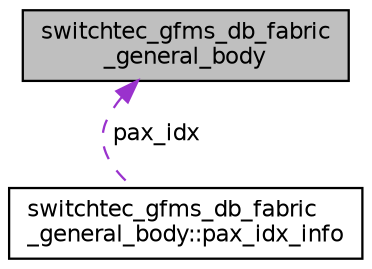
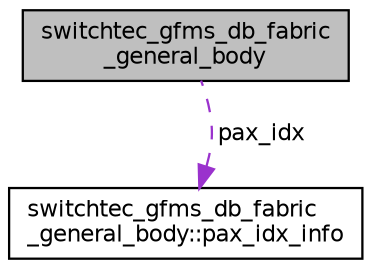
(104, 145) -> (211, 123)
